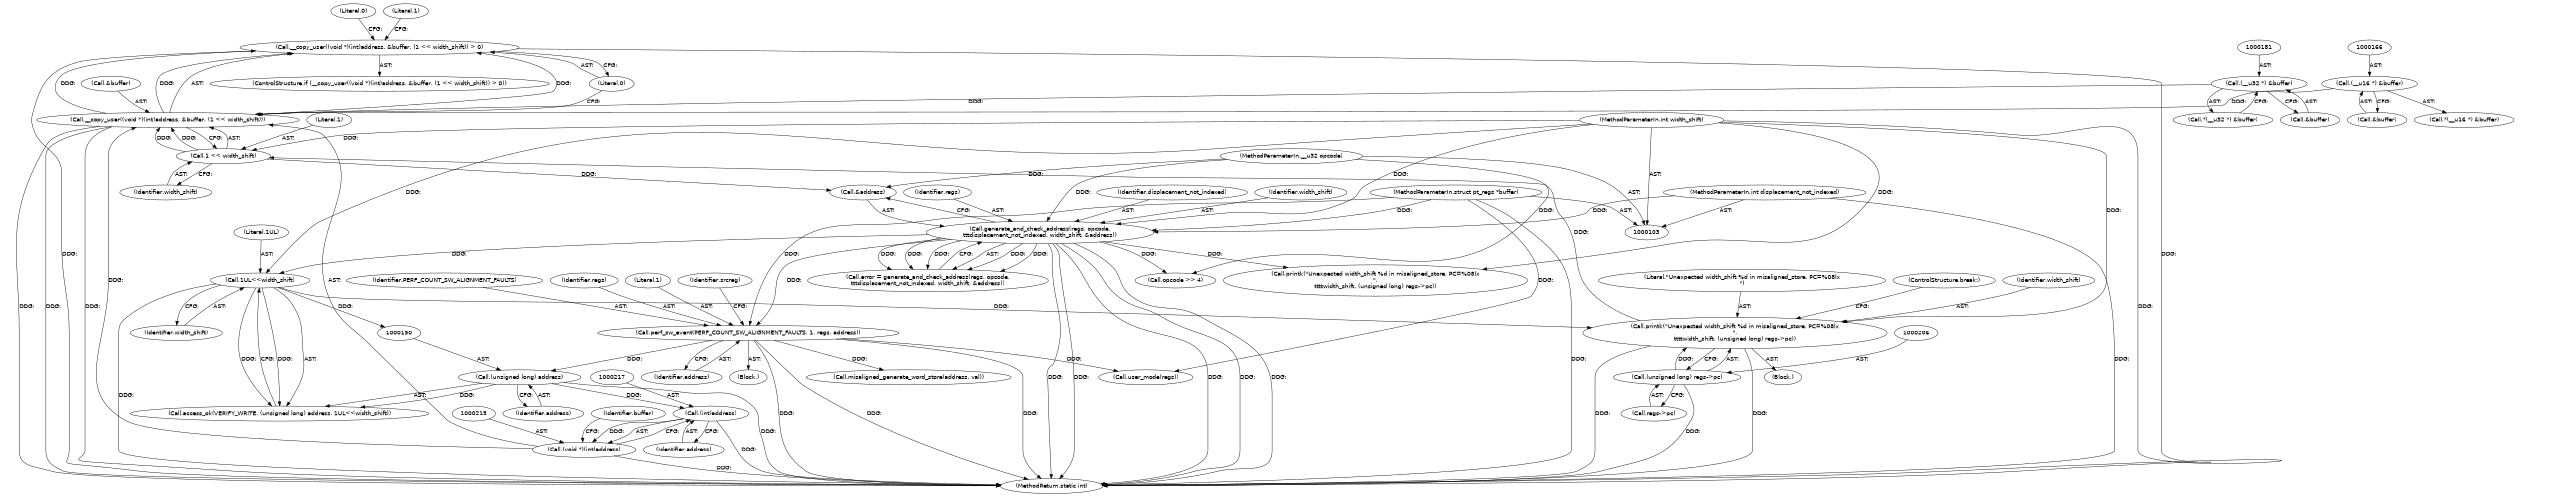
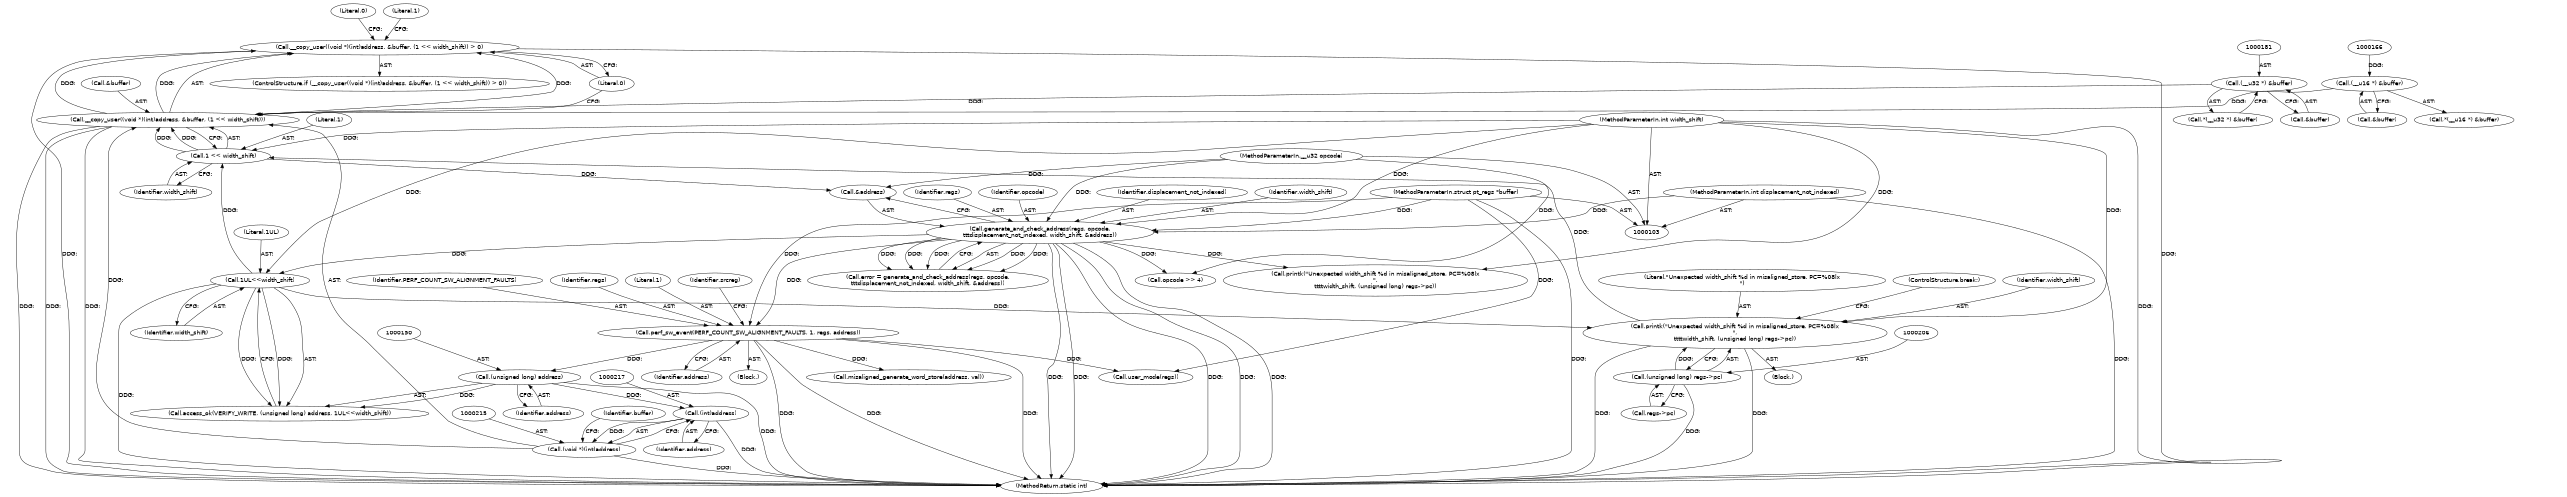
(2377, 66) -> (2377, 66)
none -> (1018, 192)
(329, 307) -> (225, 225)
